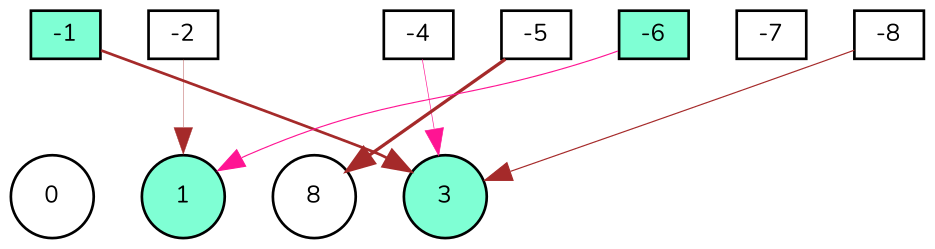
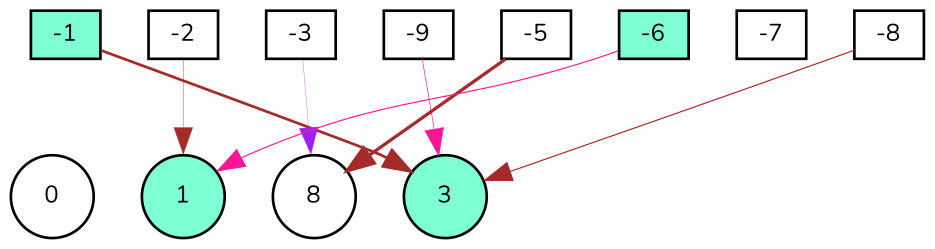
none -> (301, 35)
(419, 35) -> (419, 35)
